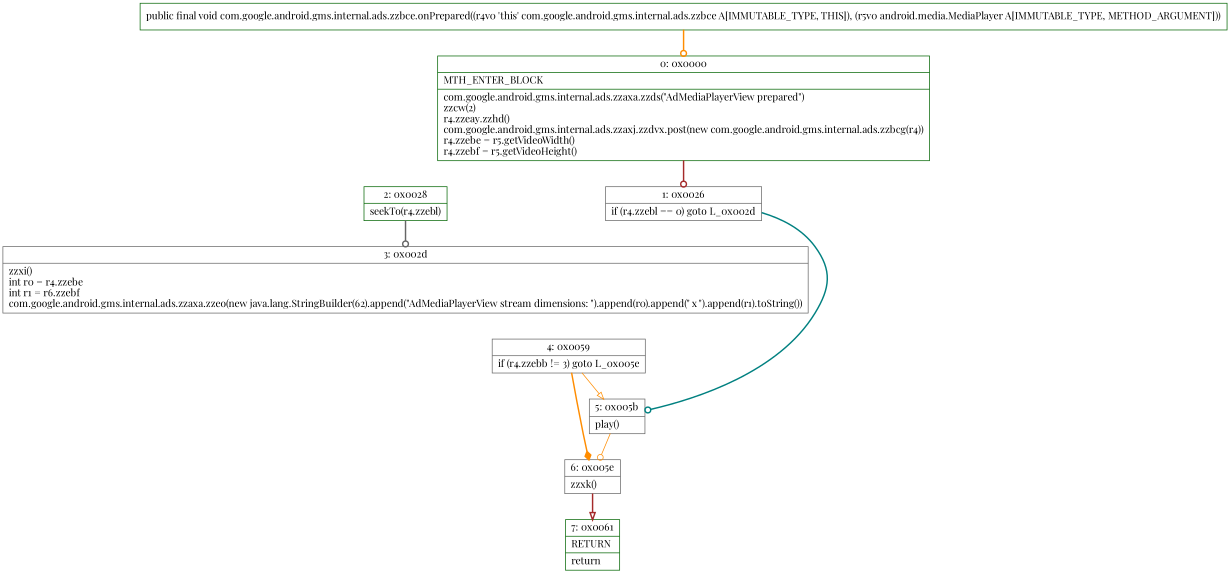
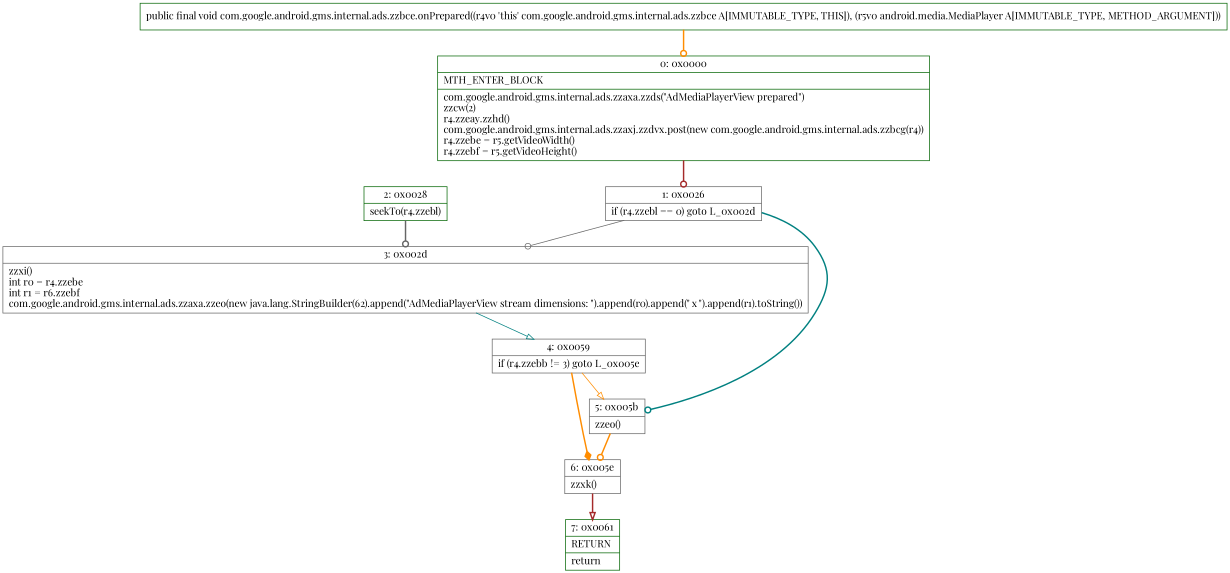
none -> (578, 233)
none -> (502, 325)
(607, 425) -> (608, 425)
(606, 444) -> (606, 444)
